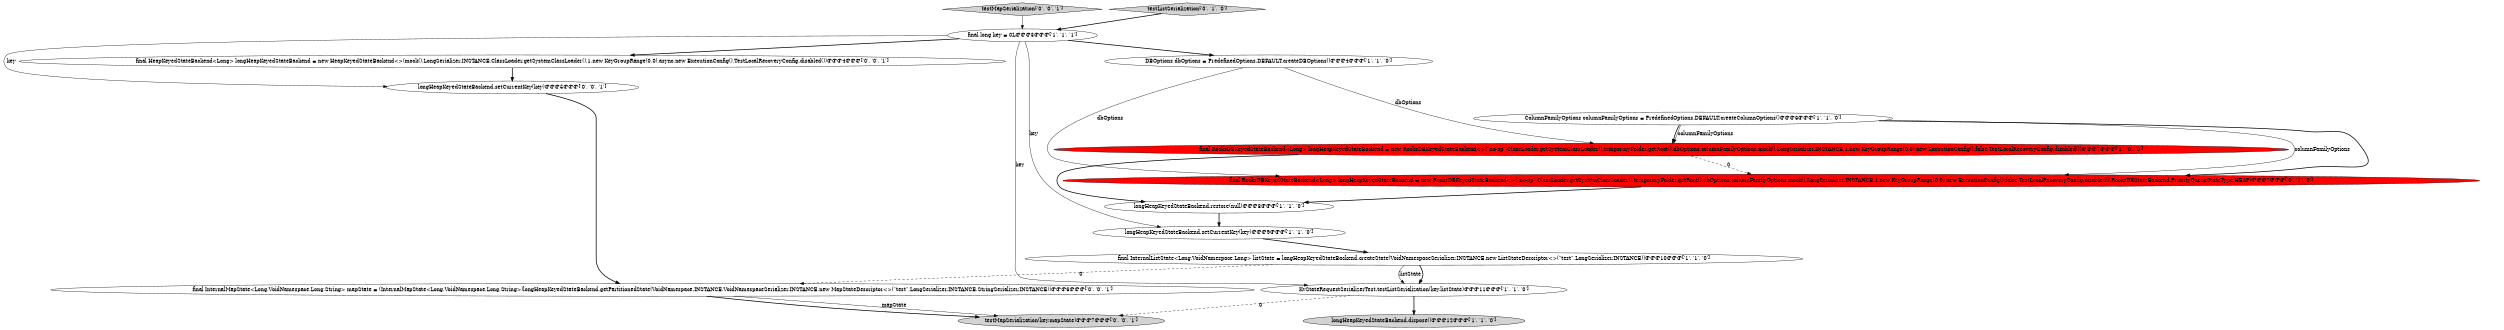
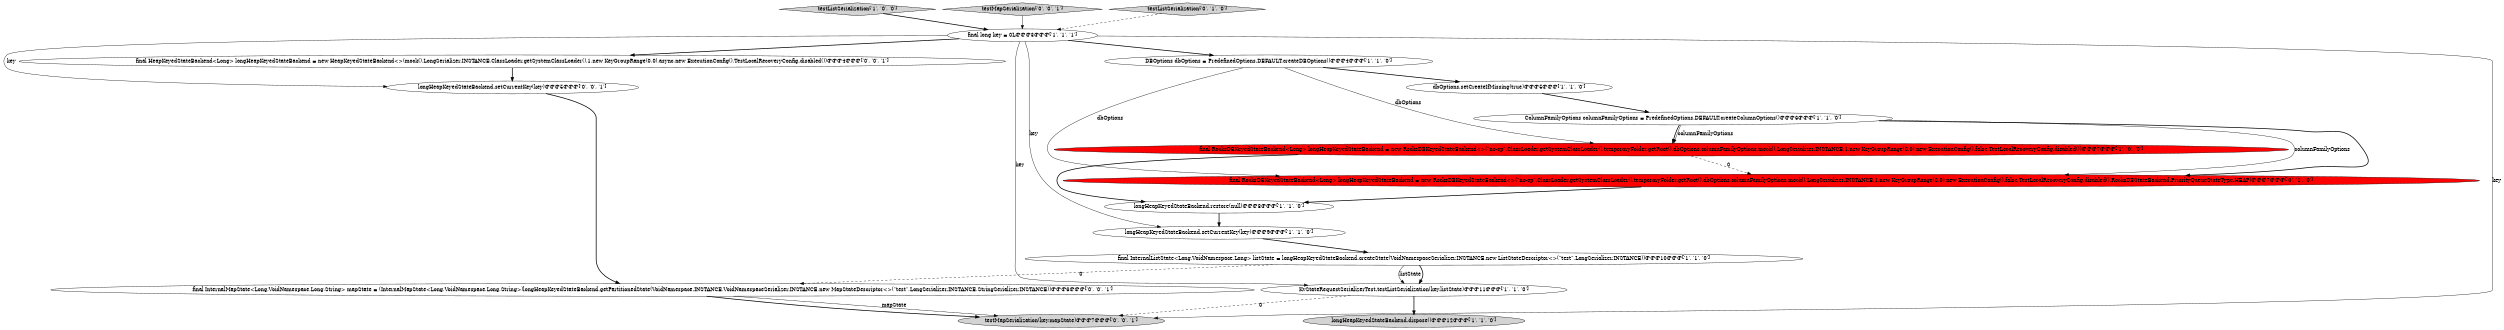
none -> (857, 9)
(1111, 21) -> (1111, 21)
none -> (1509, 87)
none -> (2492, 145)
